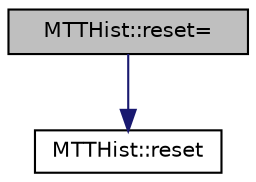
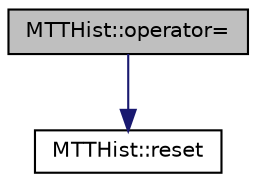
(128, 32) -> (128, 32)
